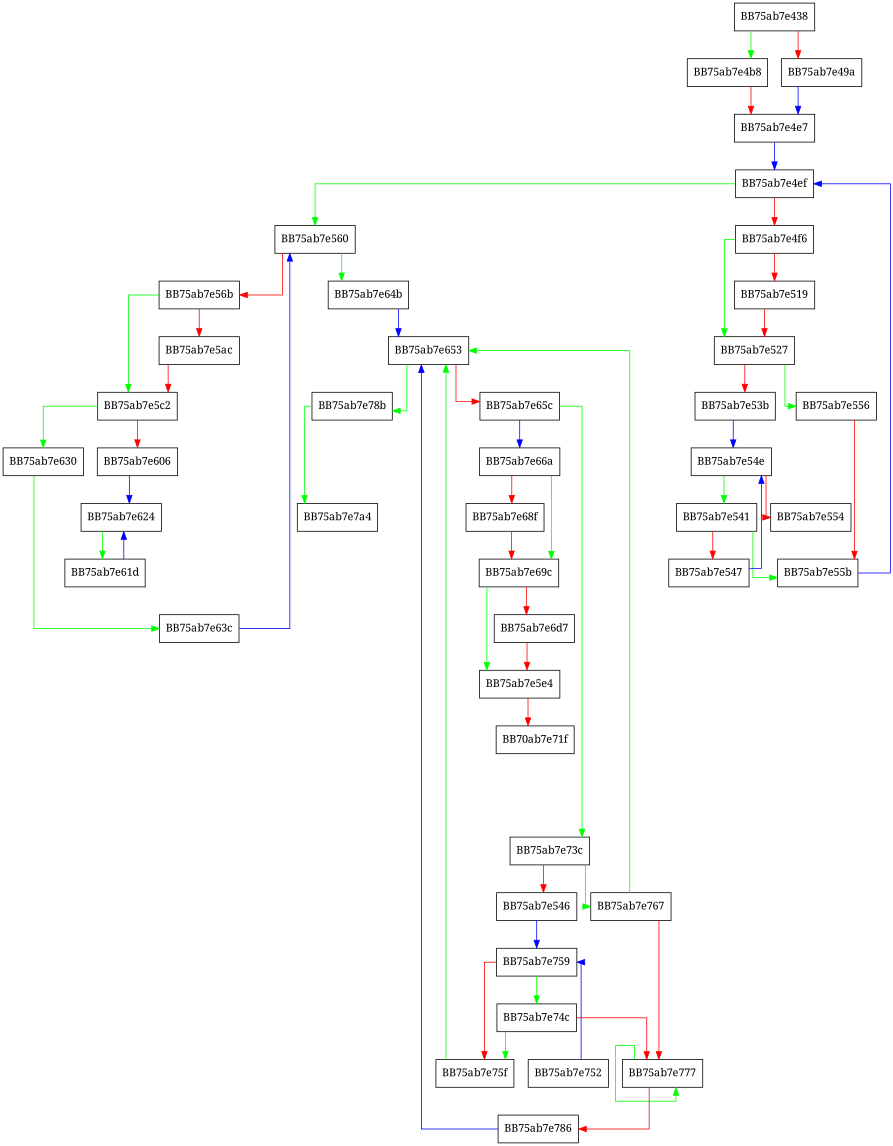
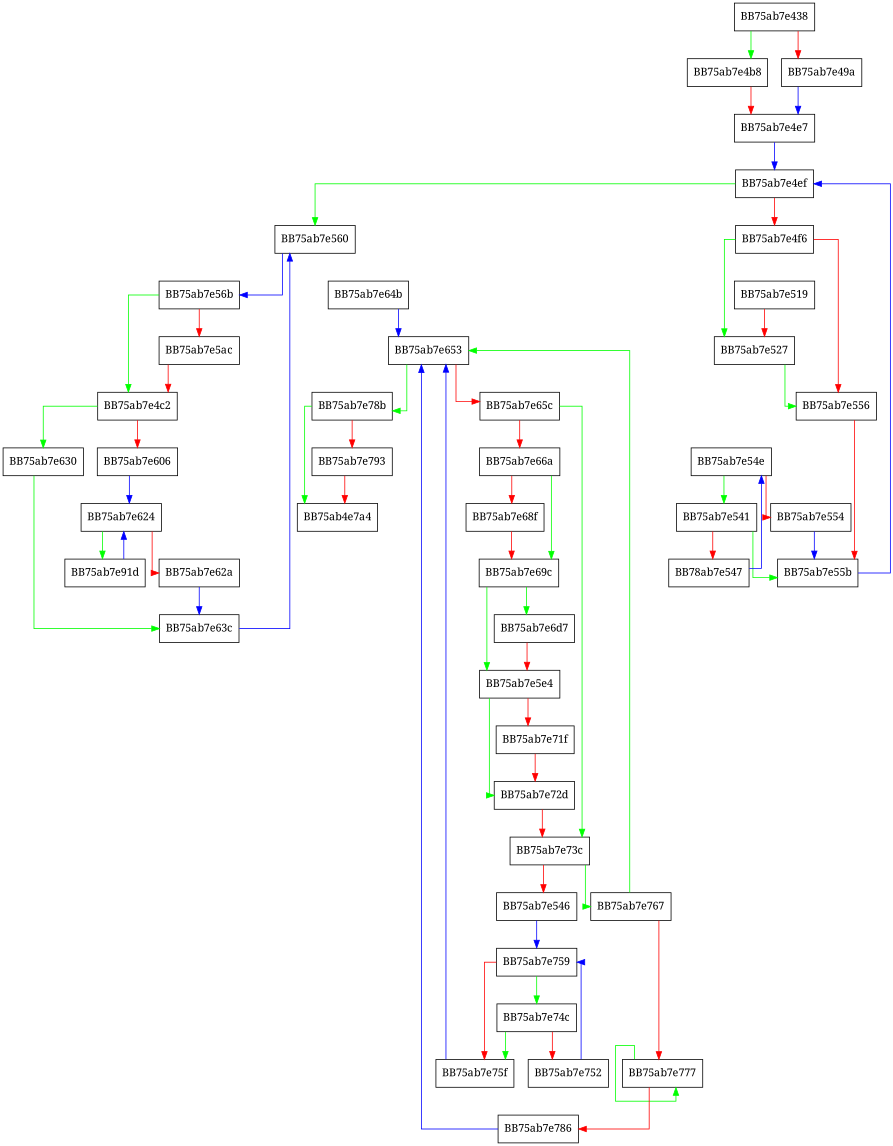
(342, 263) -> none
(775, 263) -> (838, 300)
(282, 292) -> (282, 292)
(137, 406) -> (137, 406)
(735, 406) -> none
(520, 430) -> (520, 430)
none -> (352, 462)
(337, 517) -> (337, 517)
none -> (814, 541)
(105, 573) -> (105, 573)
none -> (199, 573)
(709, 573) -> (709, 573)
(526, 597) -> (526, 597)
(446, 716) -> (446, 716)
(535, 740) -> (535, 740)
none -> (534, 795)
(629, 1018) -> (552, 1042)
